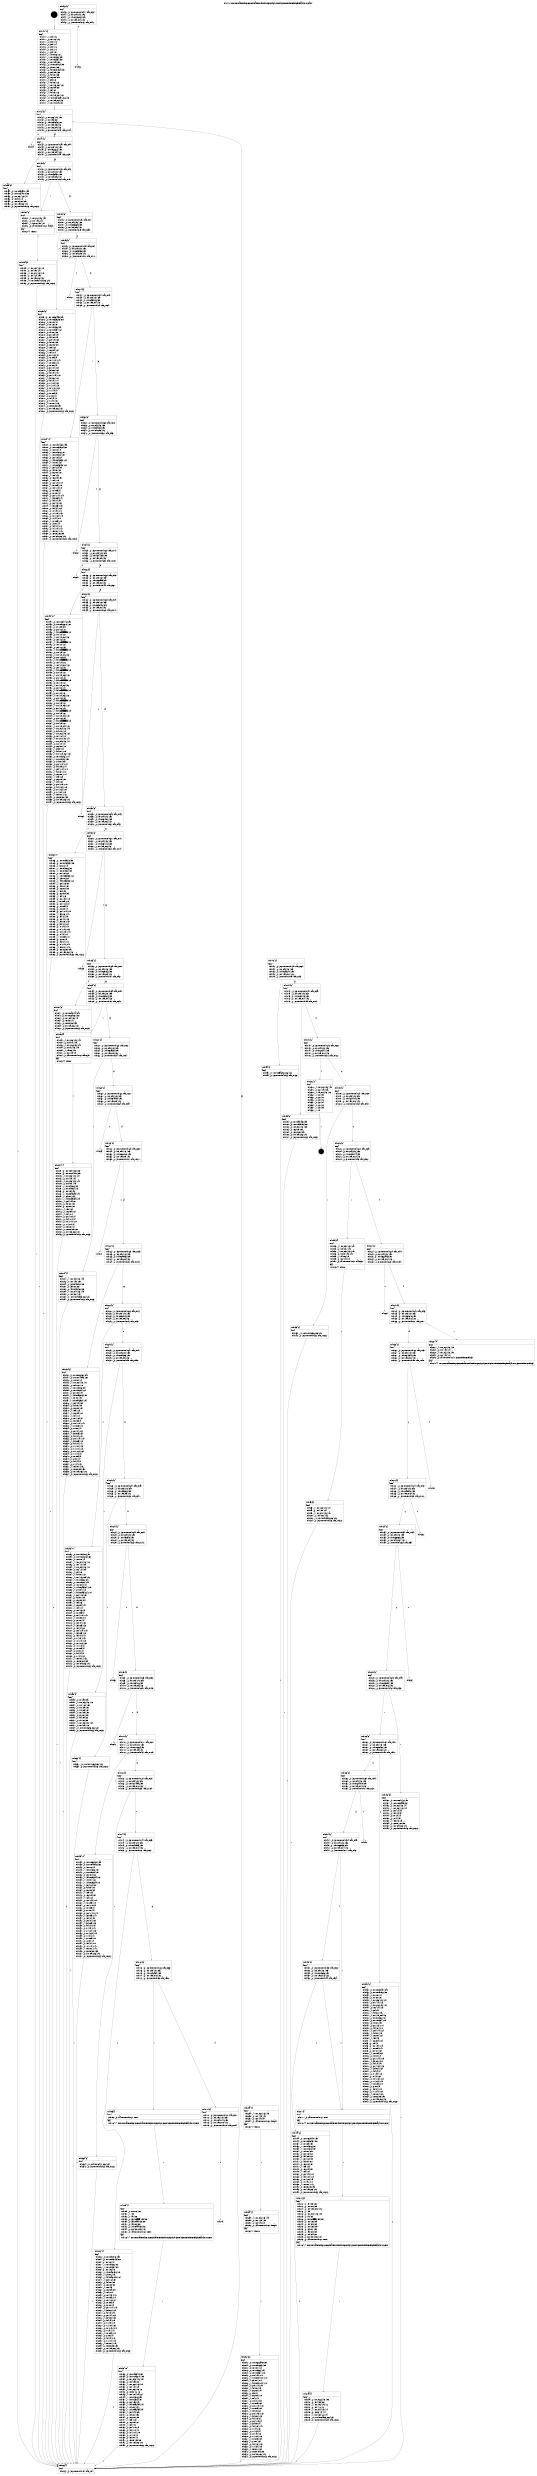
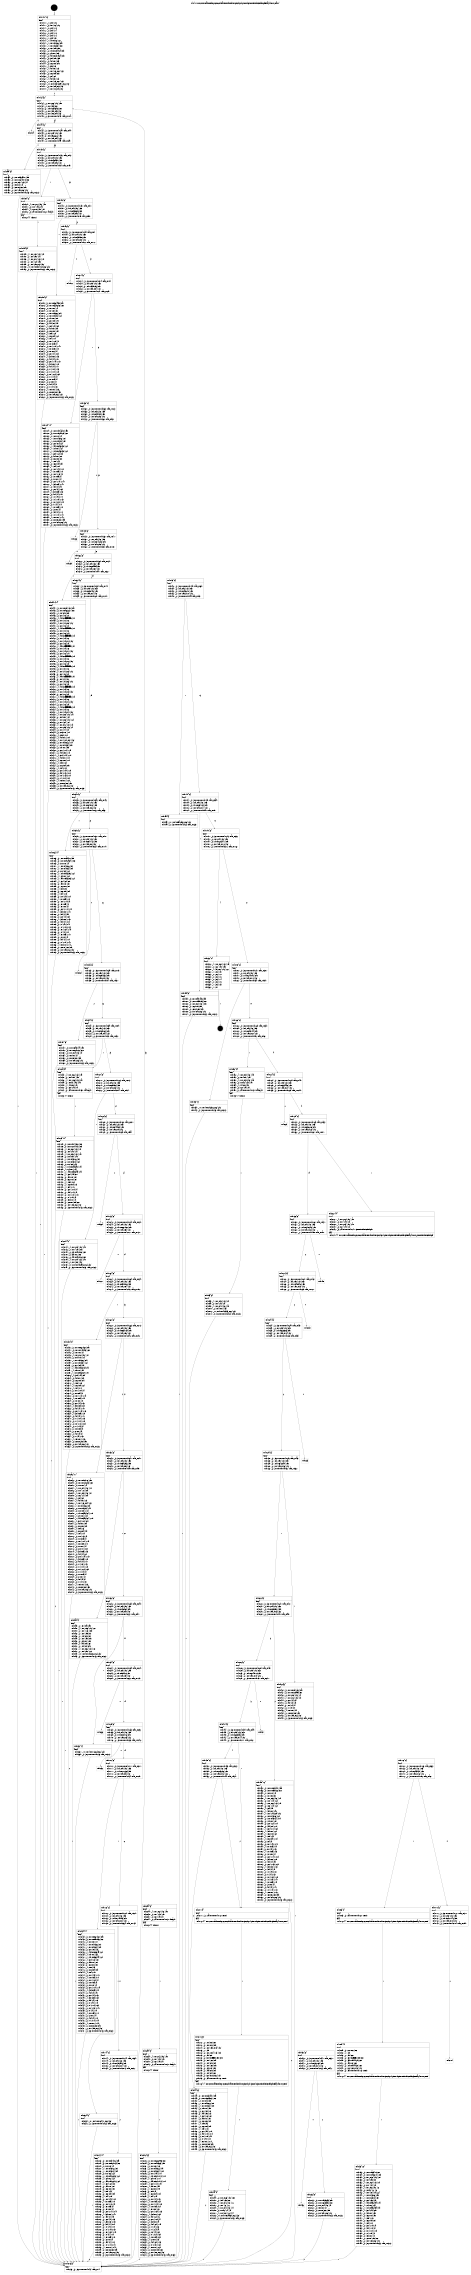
(81, 817) -> none
(144, 1906) -> none
none -> (325, 2205)
